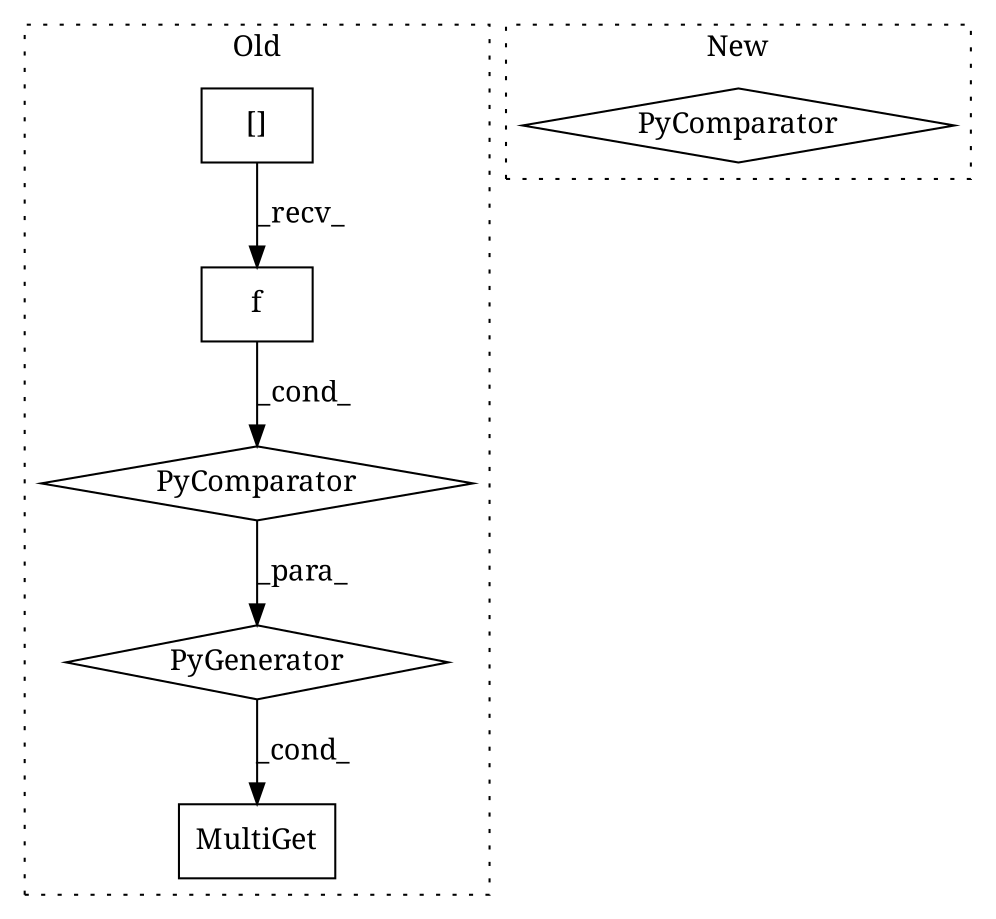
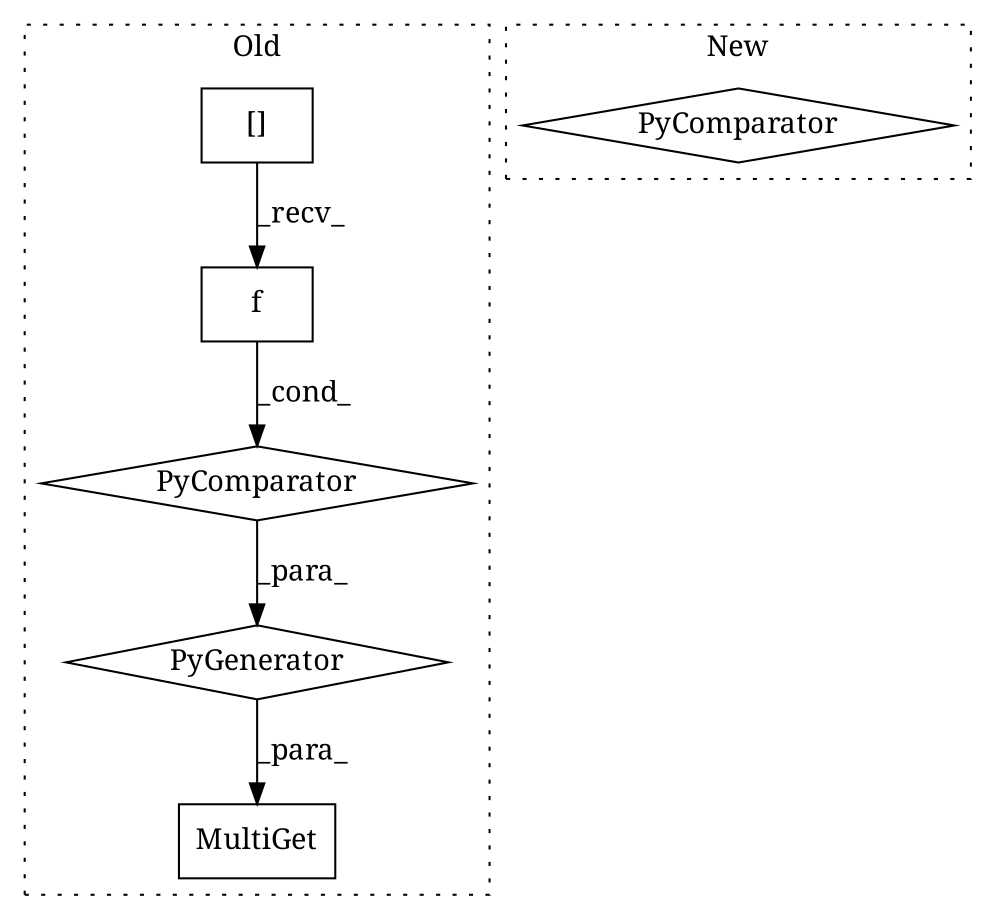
(303, 752) -> (303, 752)
